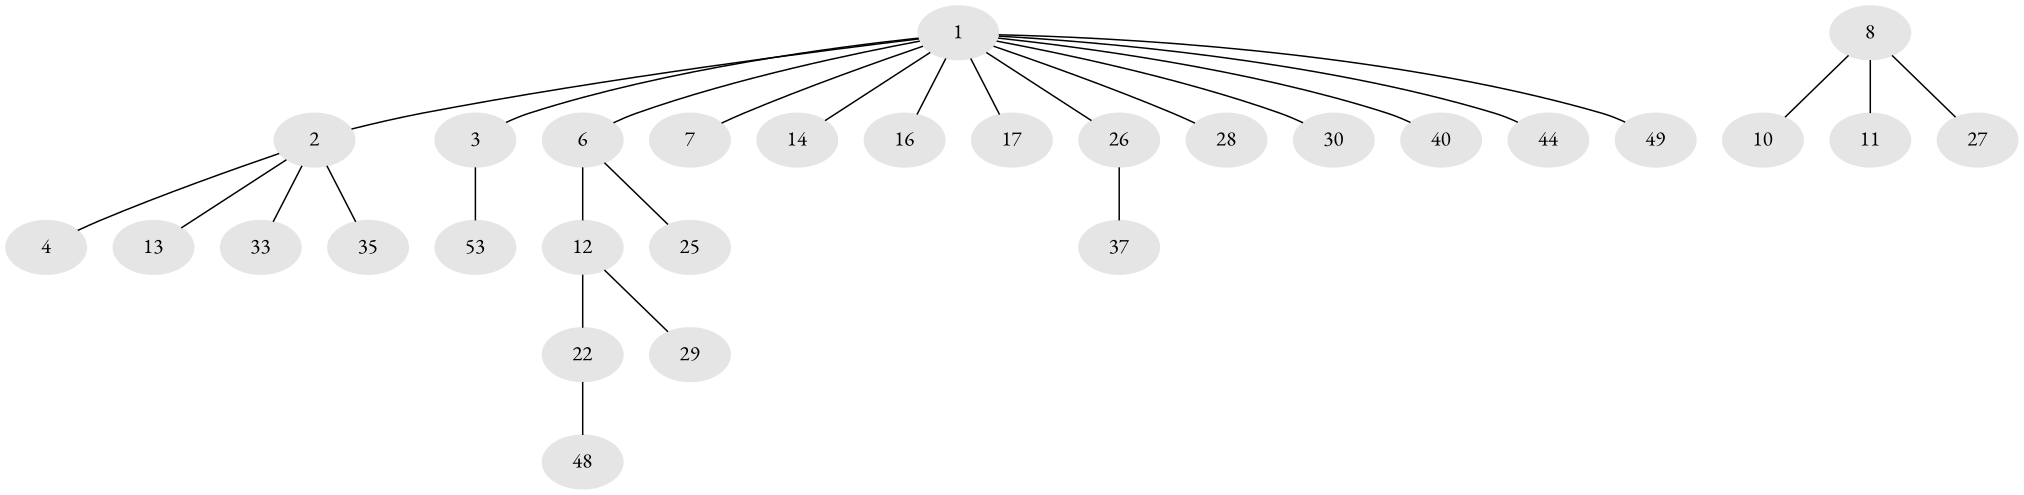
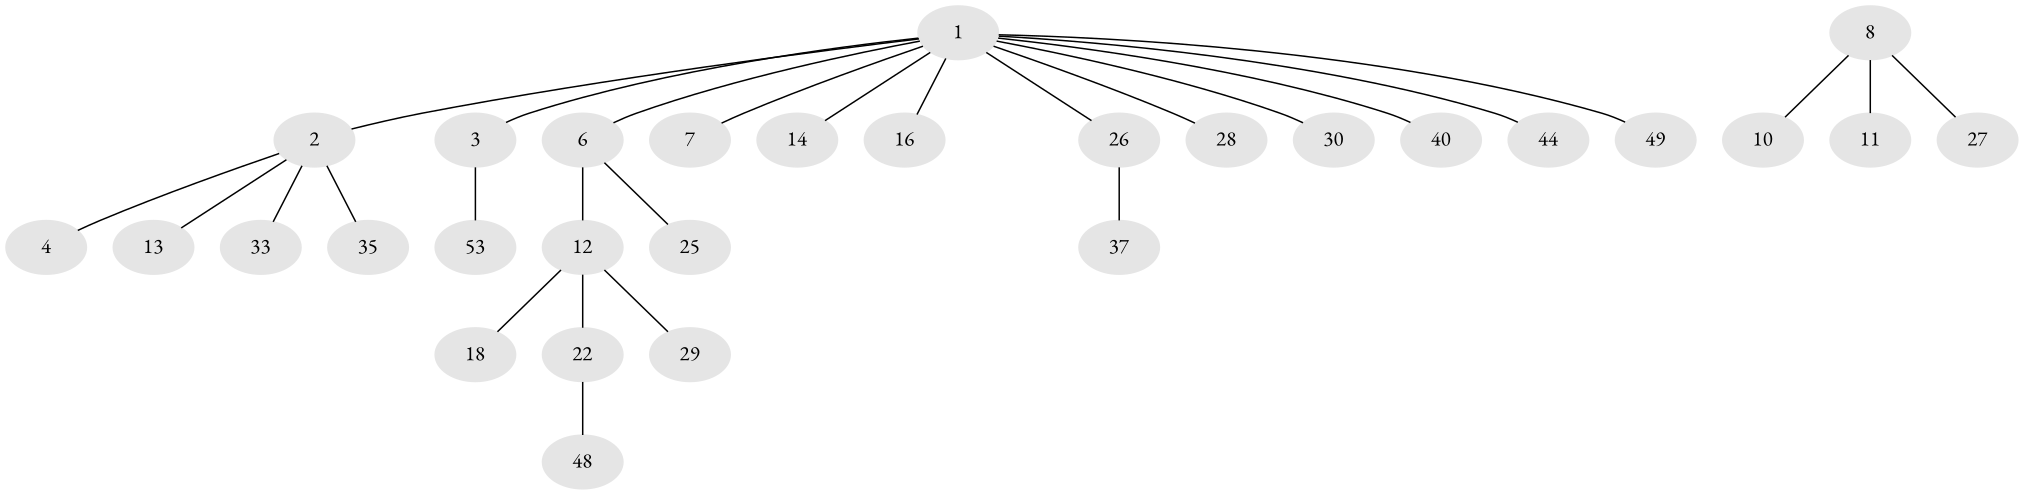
(1012, 140) -> none
none -> (475, 355)
